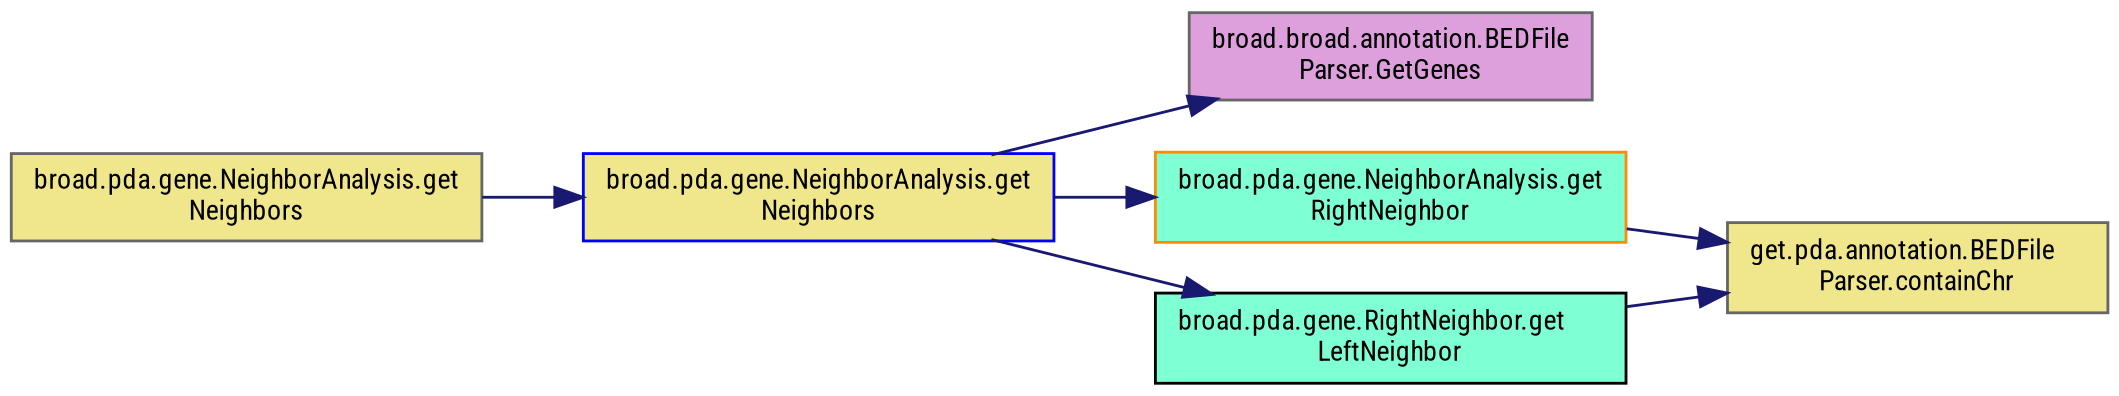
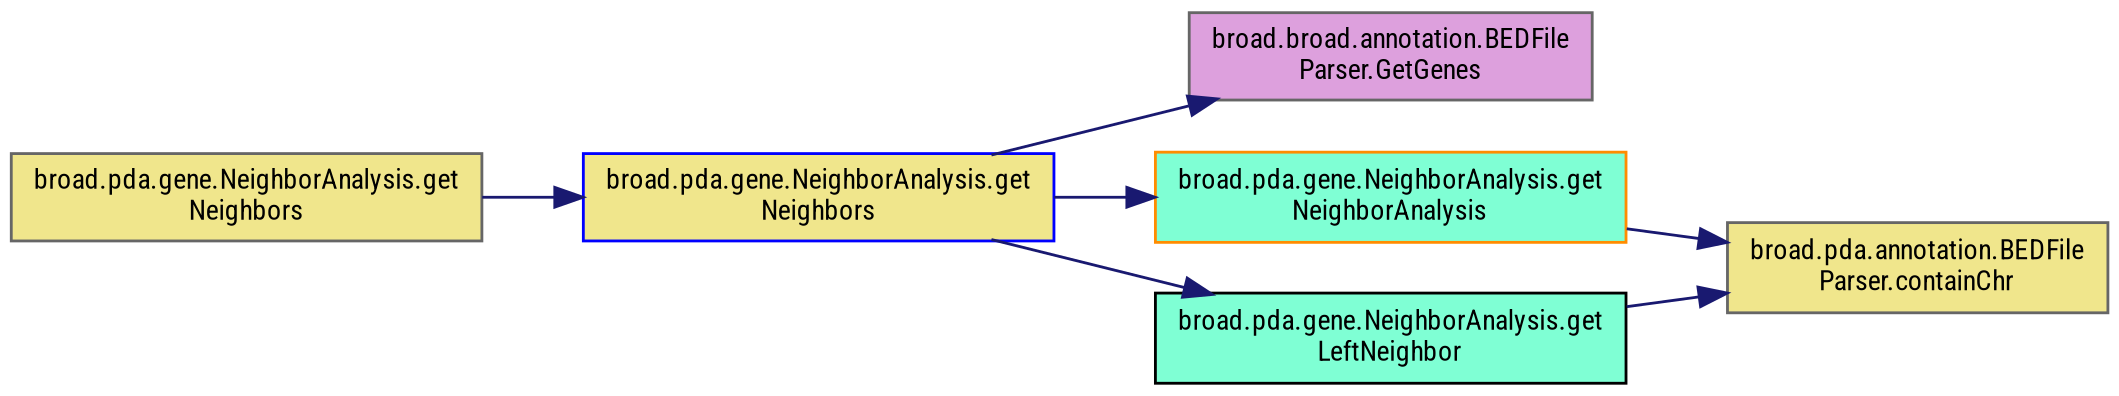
(1391, 197) -> (1391, 197)
(1918, 268) -> (1918, 268)
(1391, 338) -> (1391, 338)
